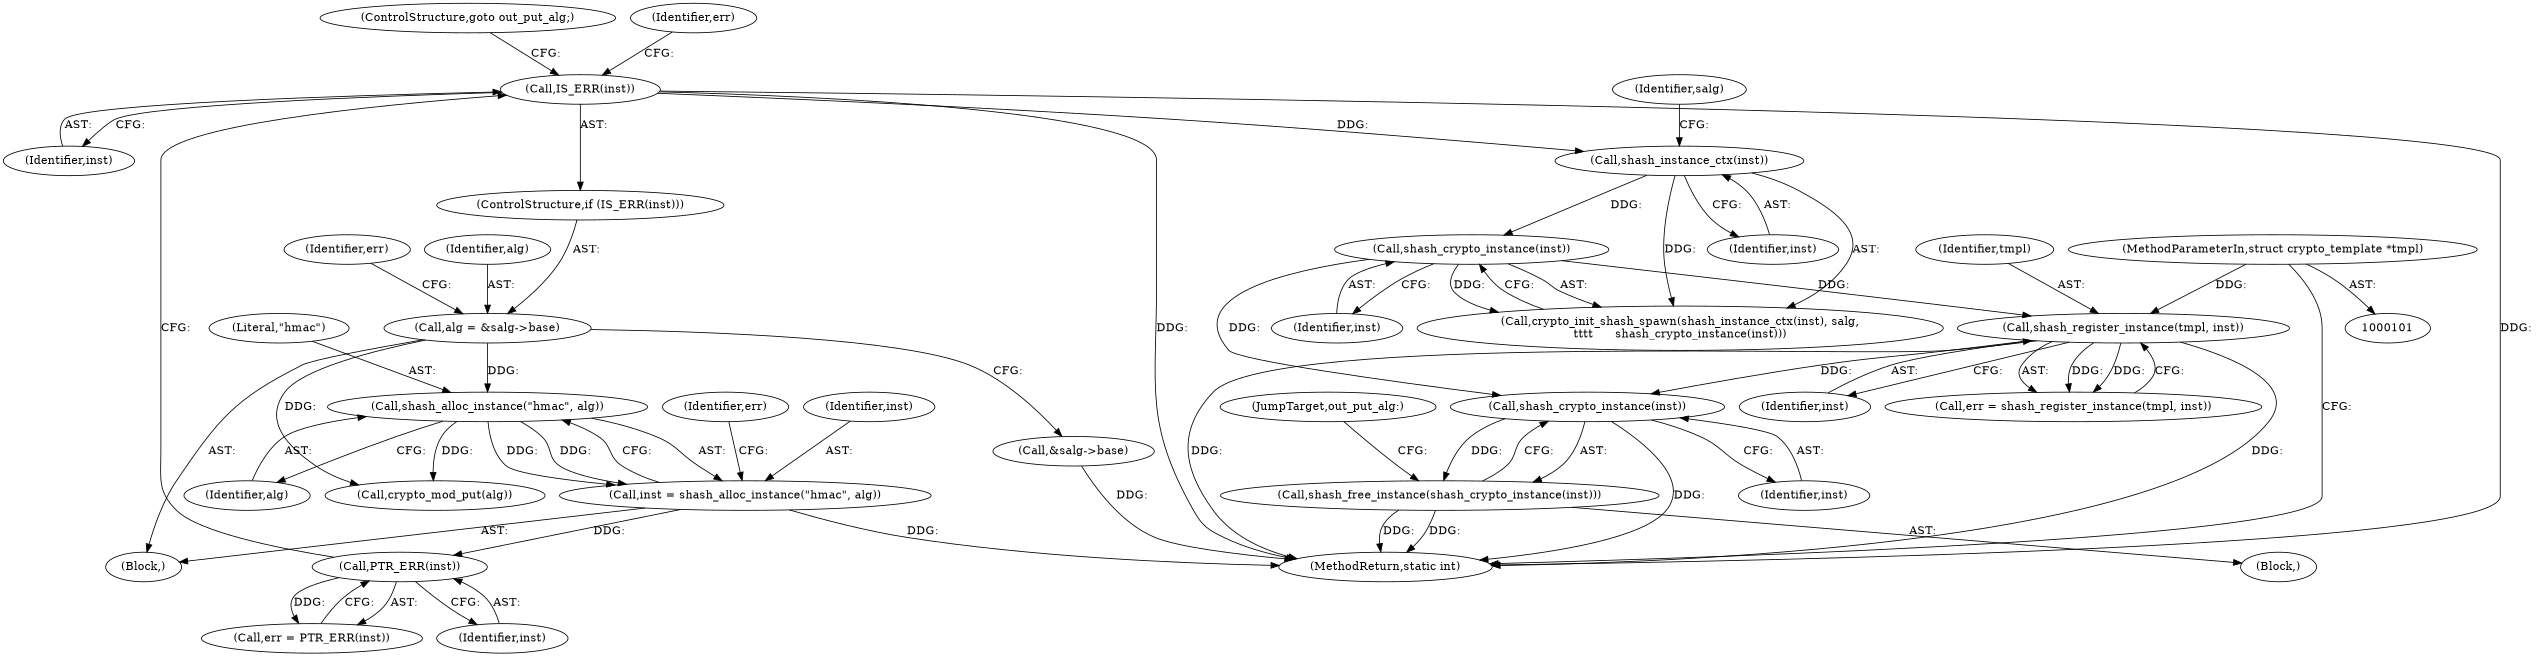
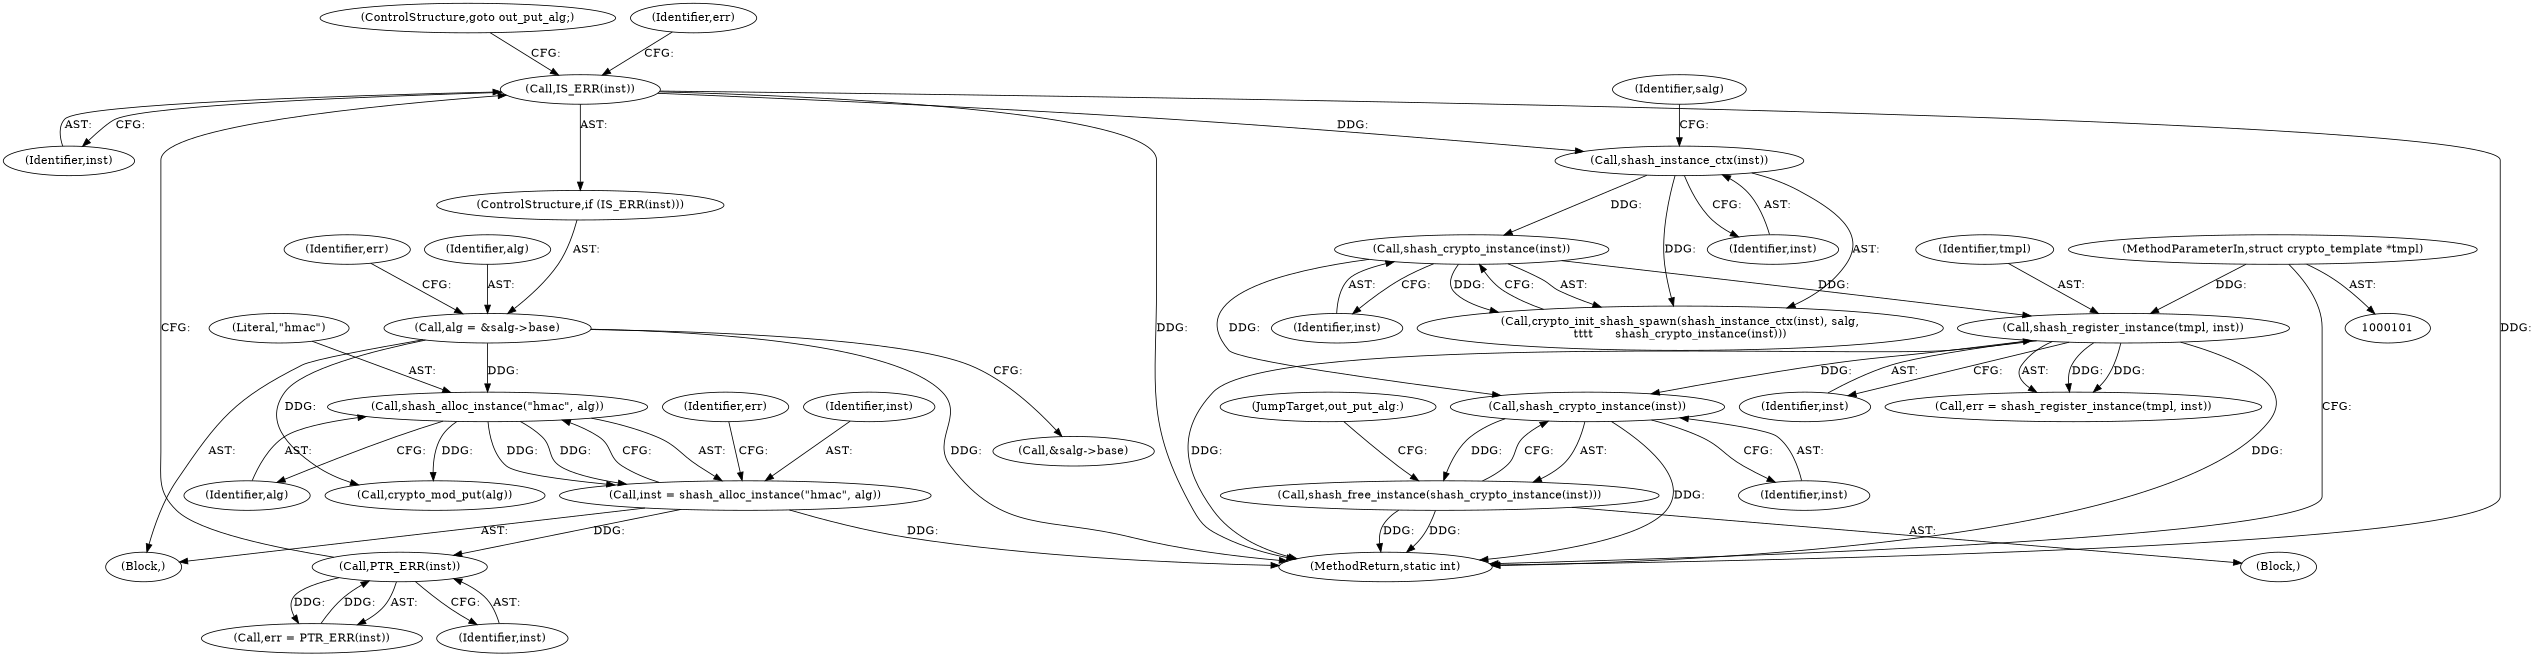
(2154, 374) -> none
(1168, 542) -> (949, 423)
(362, 603) -> (362, 603)
